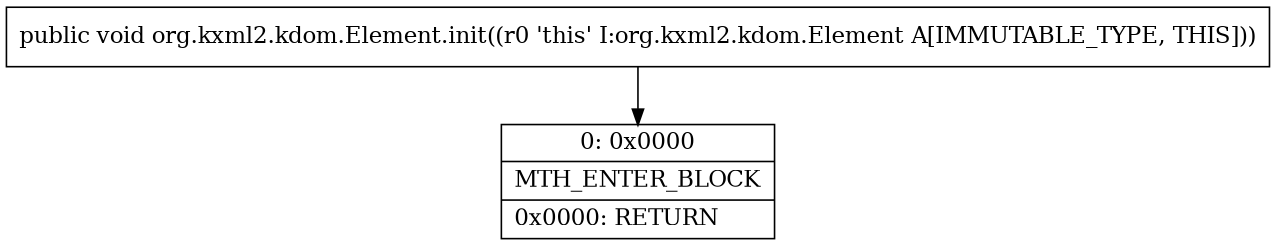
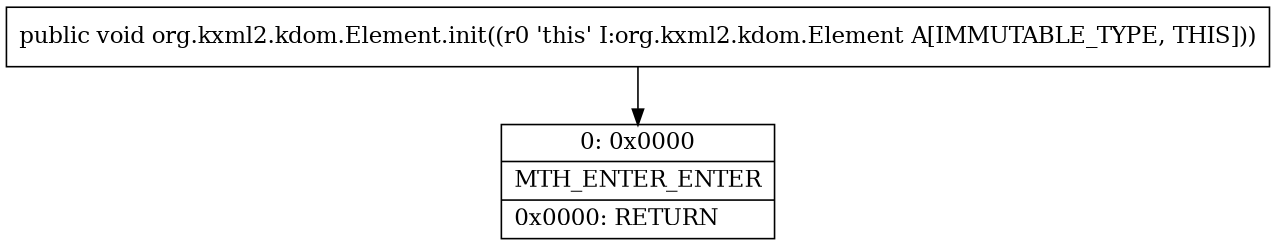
(638, 180) -> (638, 180)
